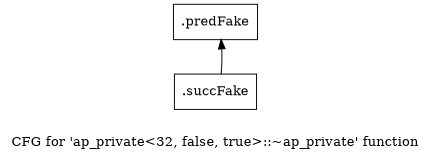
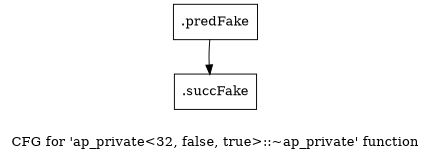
(222, 62) -> (209, 52)
